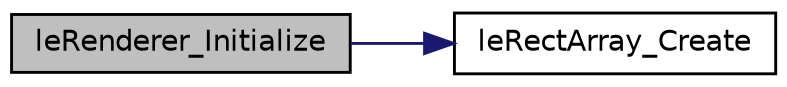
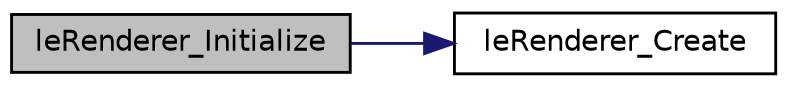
(615, 43) -> (615, 43)
